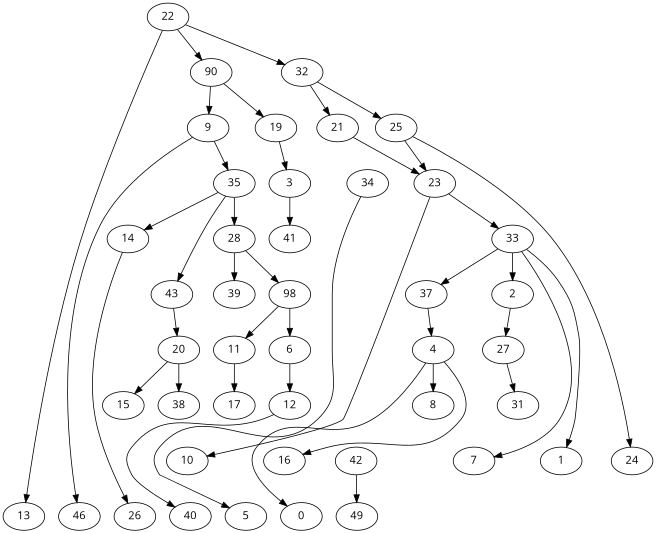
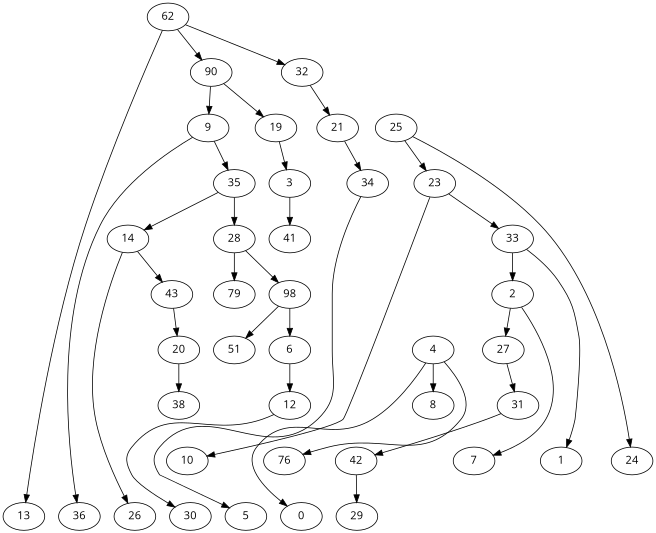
(168, 17) -> (168, 17)
(346, 98) -> none
(383, 154) -> (351, 152)
(202, 234) -> (147, 264)
(234, 294) -> (234, 294)
(426, 294) -> none
(234, 350) -> (234, 350)
(571, 366) -> (553, 389)
(123, 405) -> none
(234, 405) -> none
none -> (460, 429)
(284, 461) -> (284, 461)
(79, 516) -> (79, 516)
(190, 516) -> (190, 516)
(357, 516) -> (357, 516)
